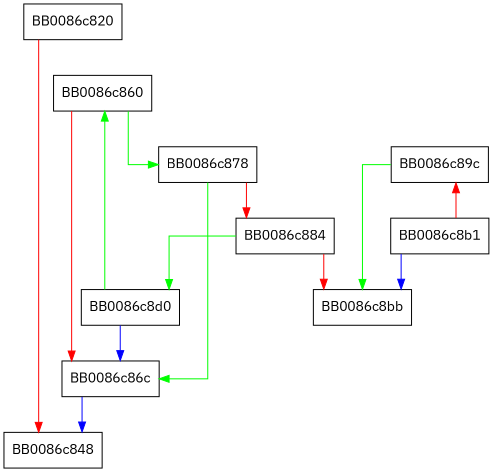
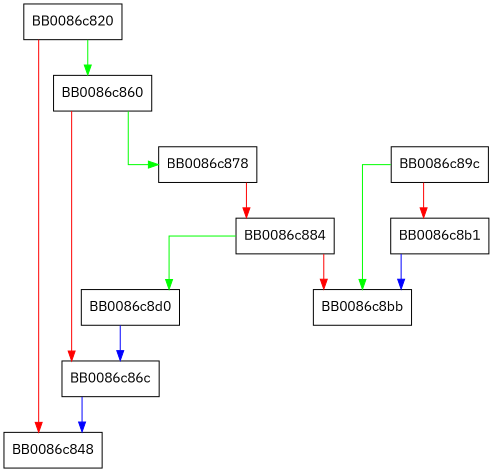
(105, 205) -> (88, 52)
(456, 205) -> (424, 195)
(208, 300) -> none
